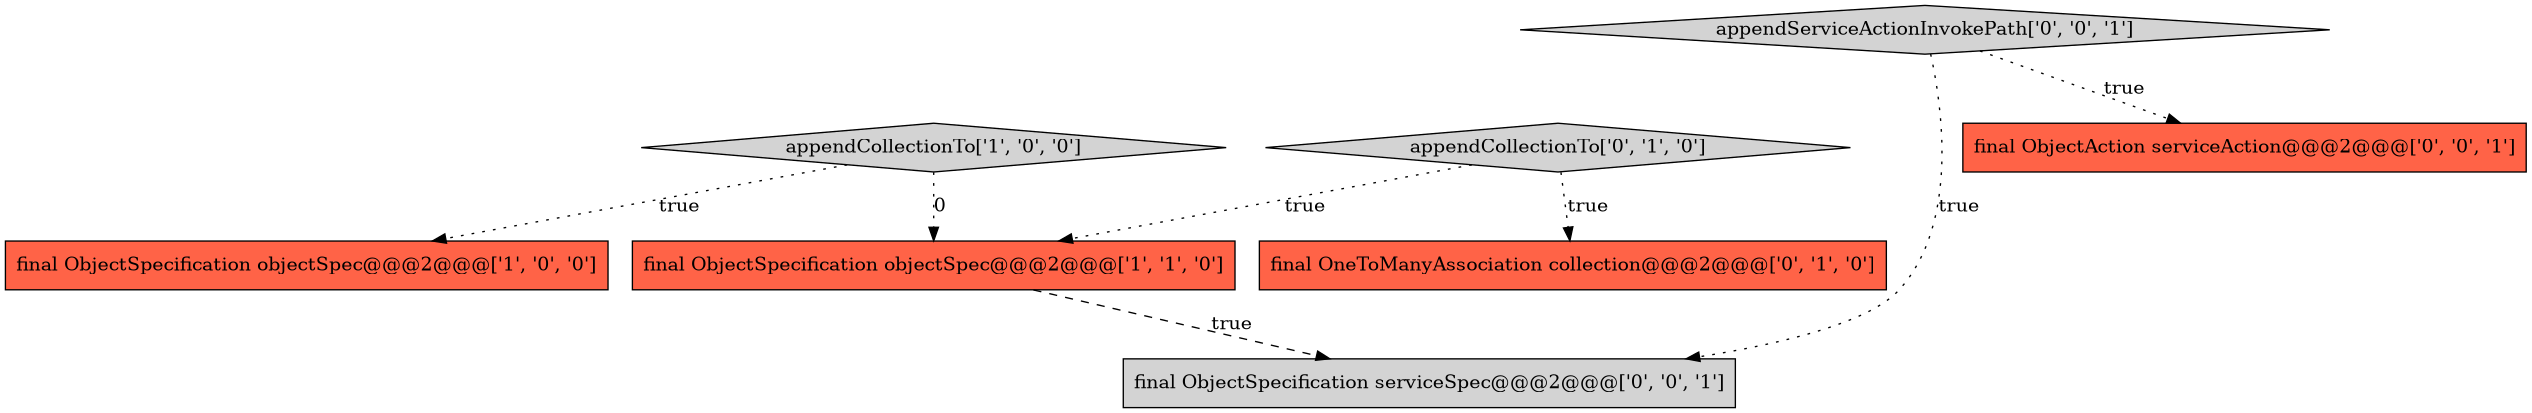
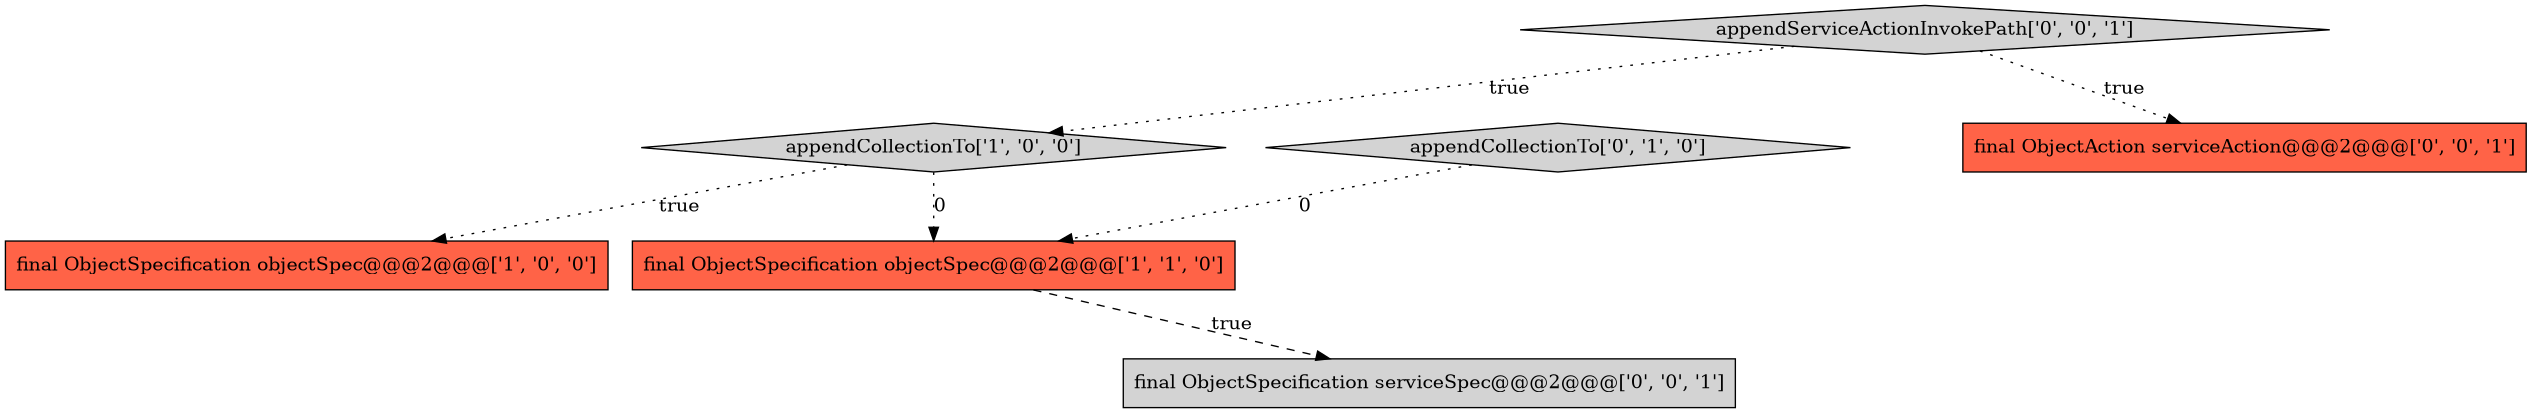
(1305, 207) -> (1305, 207)
(1573, 265) -> none
(1909, 276) -> (1429, 89)
